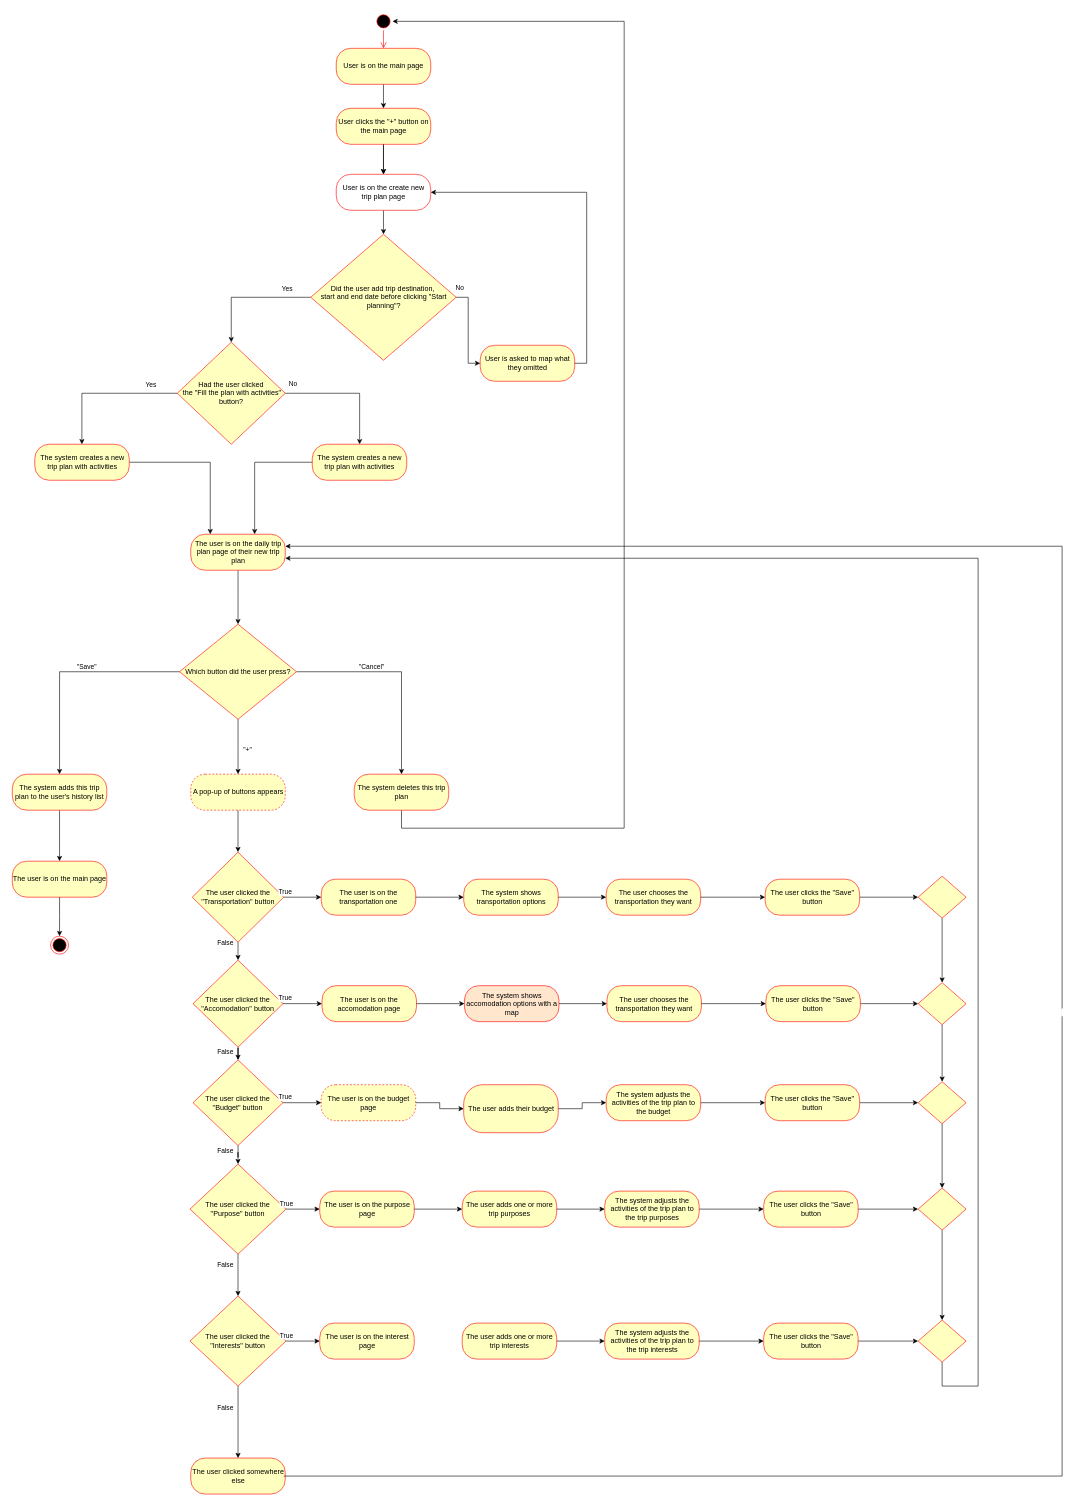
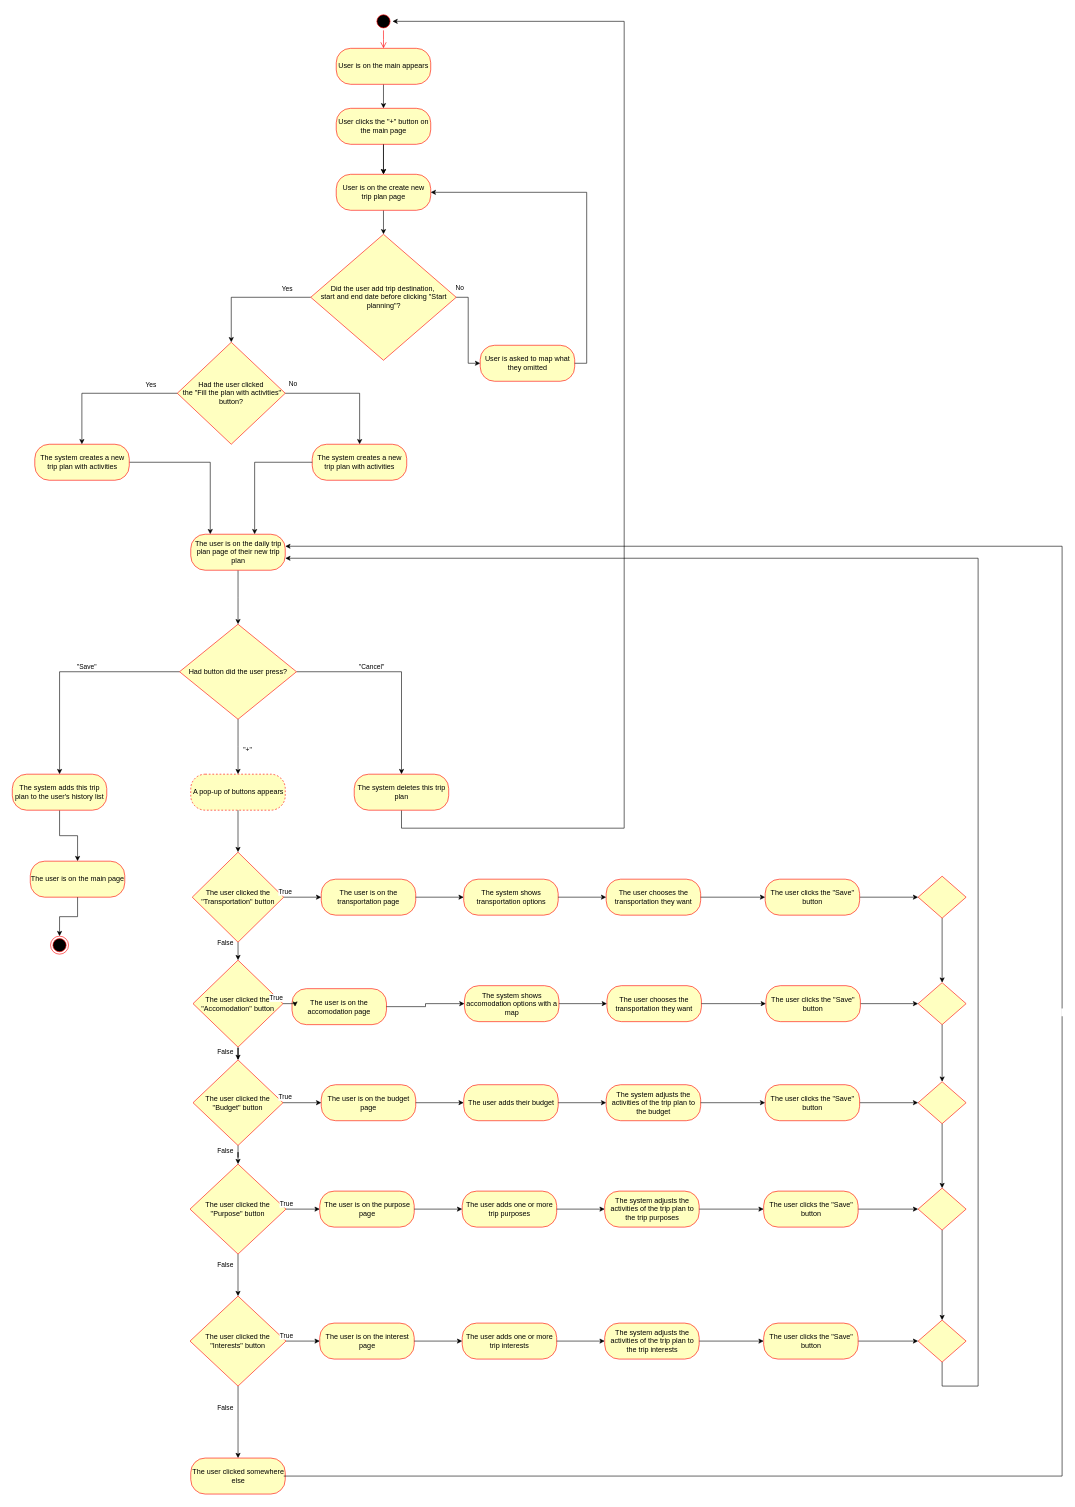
(384, 66) -> (384, 66)
(384, 192) -> (384, 192)
(238, 672) -> (238, 672)
(60, 879) -> (78, 879)
(369, 897) -> (369, 897)
(369, 1004) -> (339, 1007)
(512, 1004) -> (512, 1004)
(369, 1103) -> (369, 1103)
(511, 1109) -> (511, 1103)
none -> (456, 1341)
